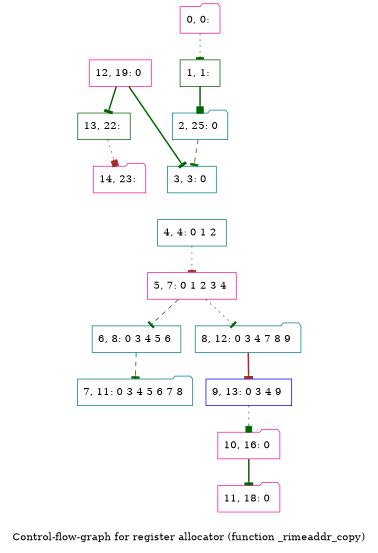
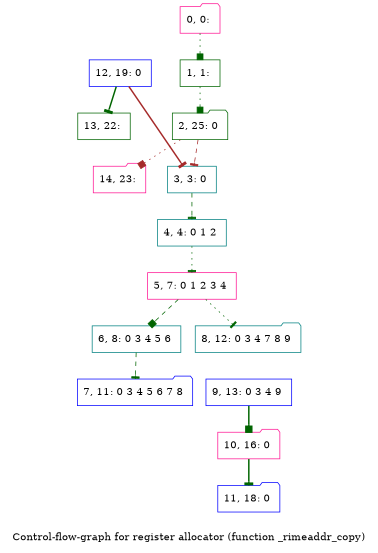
(200, 43) -> (200, 43)
(120, 73) -> (120, 73)
(200, 96) -> (200, 96)
(155, 125) -> (155, 125)
(200, 126) -> (200, 126)
(111, 149) -> (163, 151)
(196, 151) -> (196, 151)
none -> (192, 204)
(192, 258) -> (192, 258)
(166, 311) -> (166, 311)
(248, 364) -> none
(135, 392) -> (135, 392)
(249, 415) -> (249, 415)
(249, 499) -> (249, 499)
